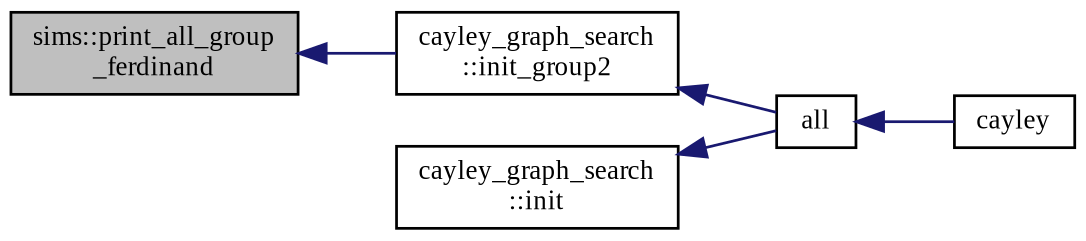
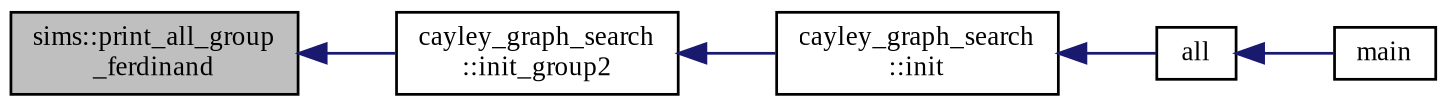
(741, 103) -> (741, 53)
(1015, 122) -> (1385, 53)
